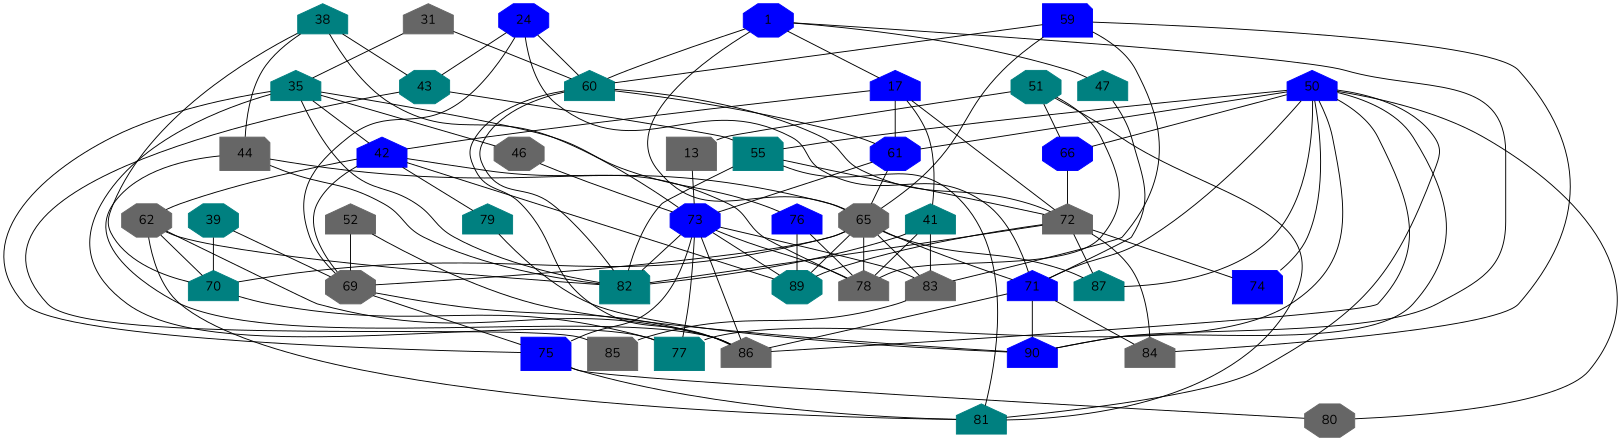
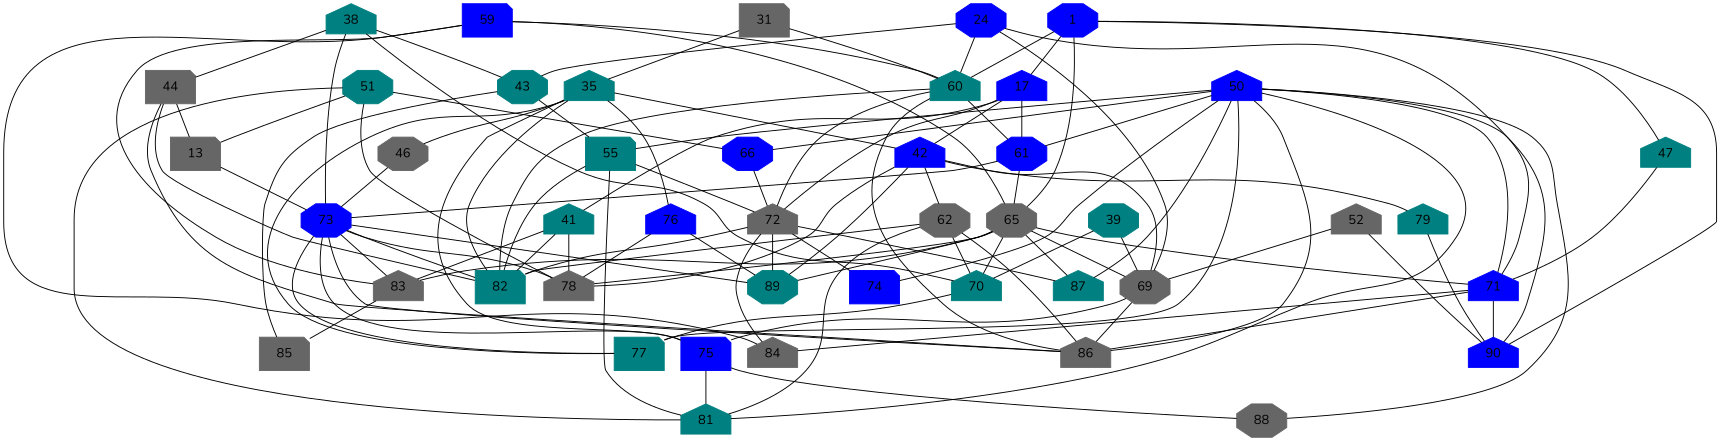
(428, 20) -> (764, 20)
(501, 178) -> (183, 121)
(1330, 421) -> (1262, 421)
